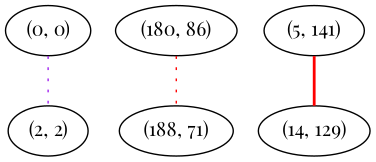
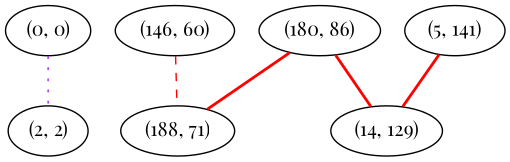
none -> (175, 31)
(176, 81) -> (248, 81)
none -> (353, 81)
